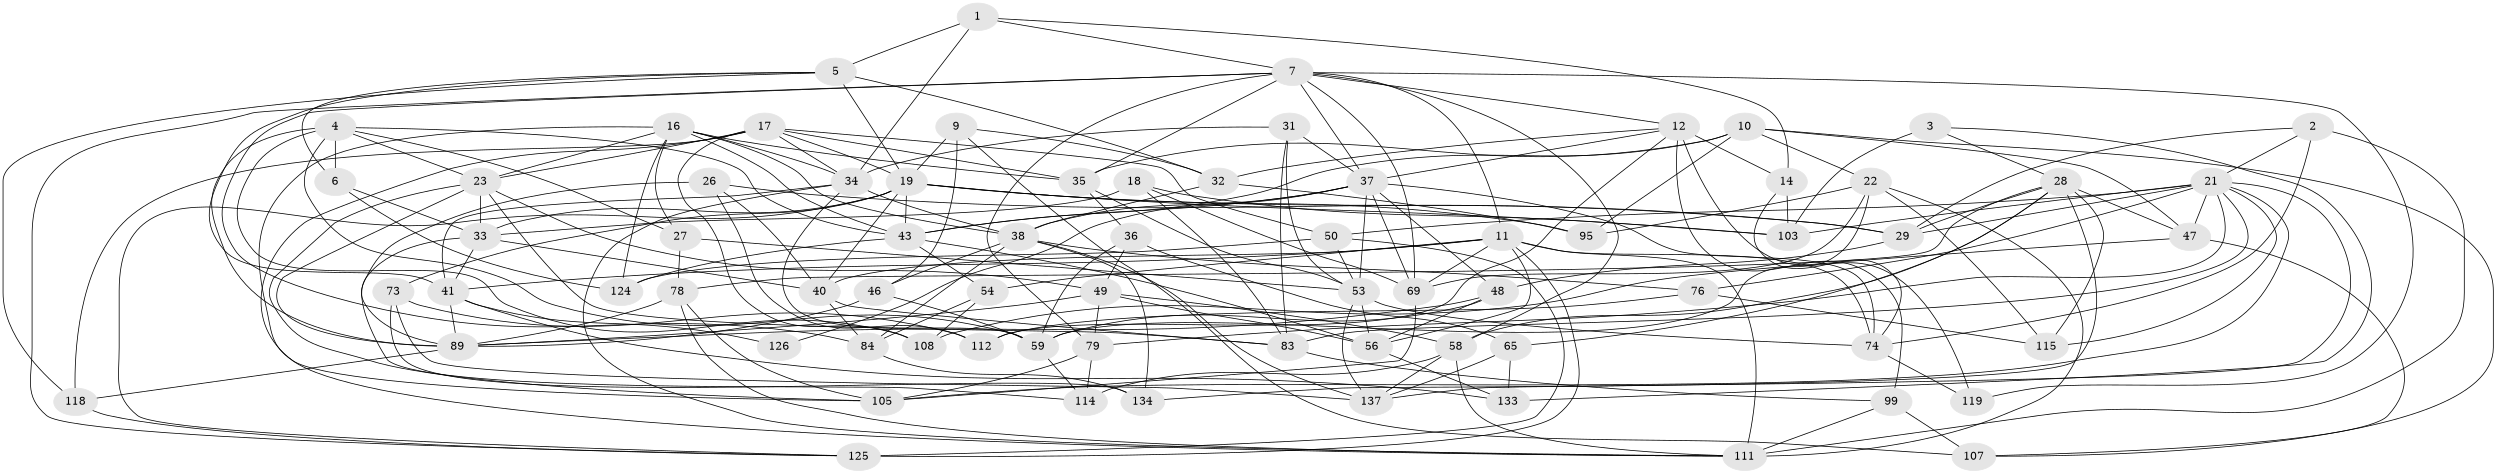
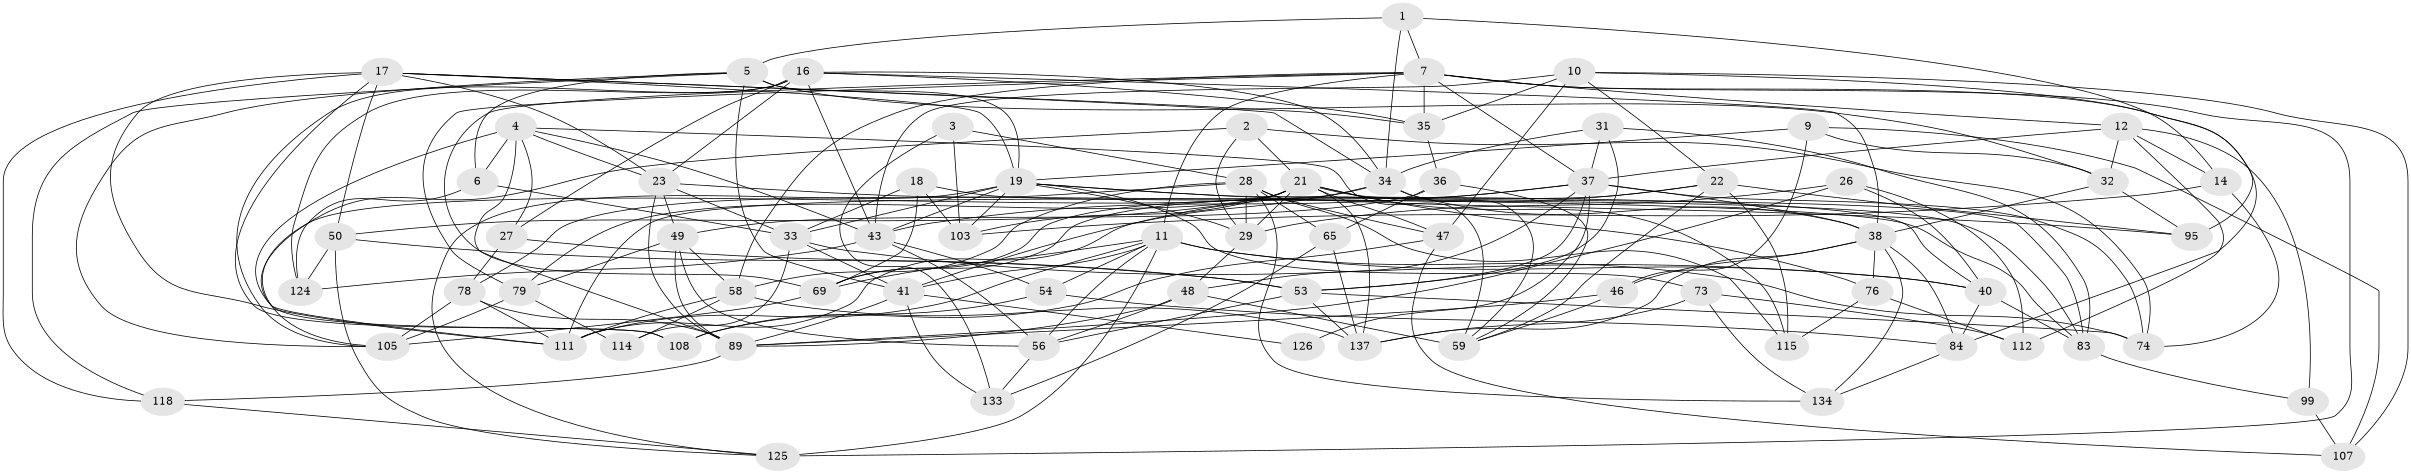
(1191, 238) -> none
(353, 356) -> (199, 119)
(1060, 372) -> none
(1972, 402) -> none
(1818, 429) -> none
